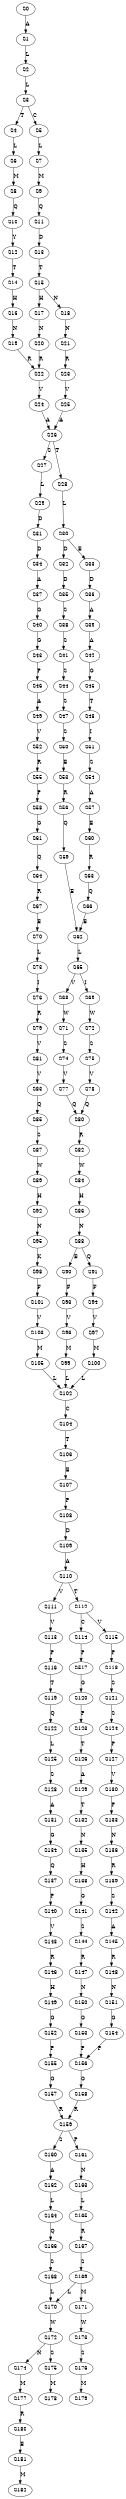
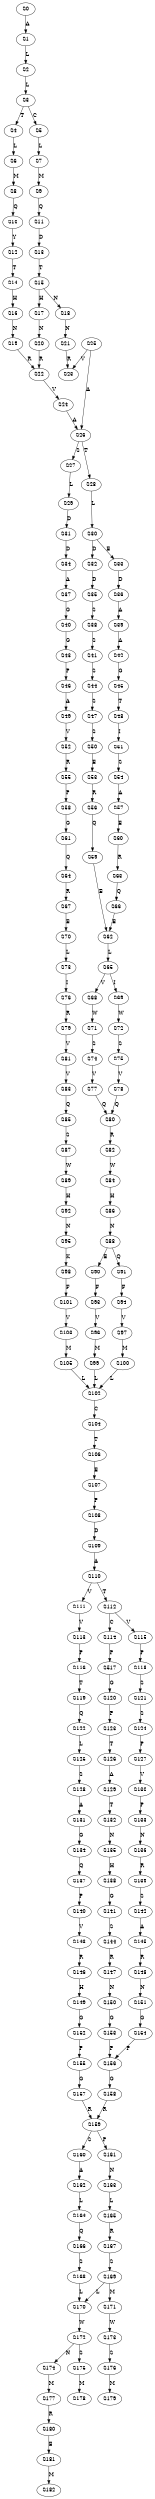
(65, 388) -> (81, 358)
